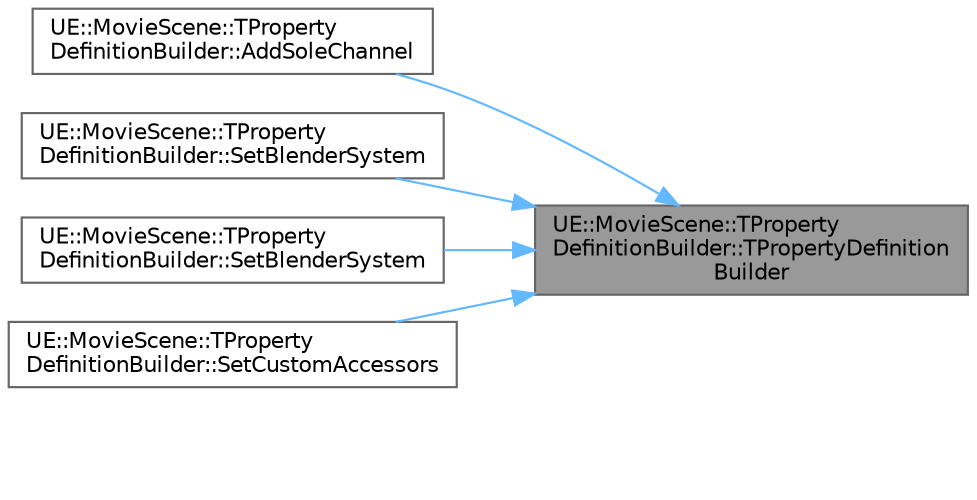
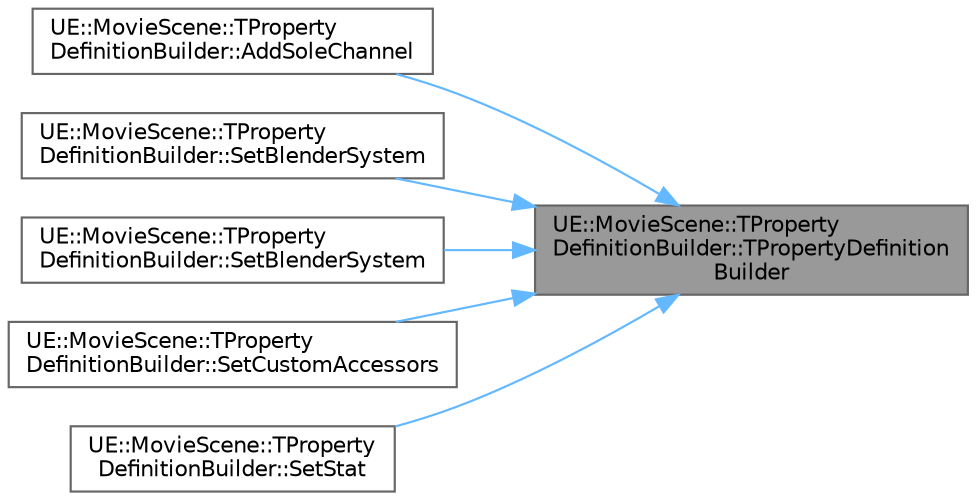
none -> (233, 459)
